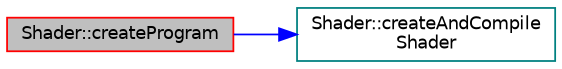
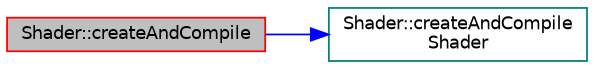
(120, 34) -> (136, 34)
